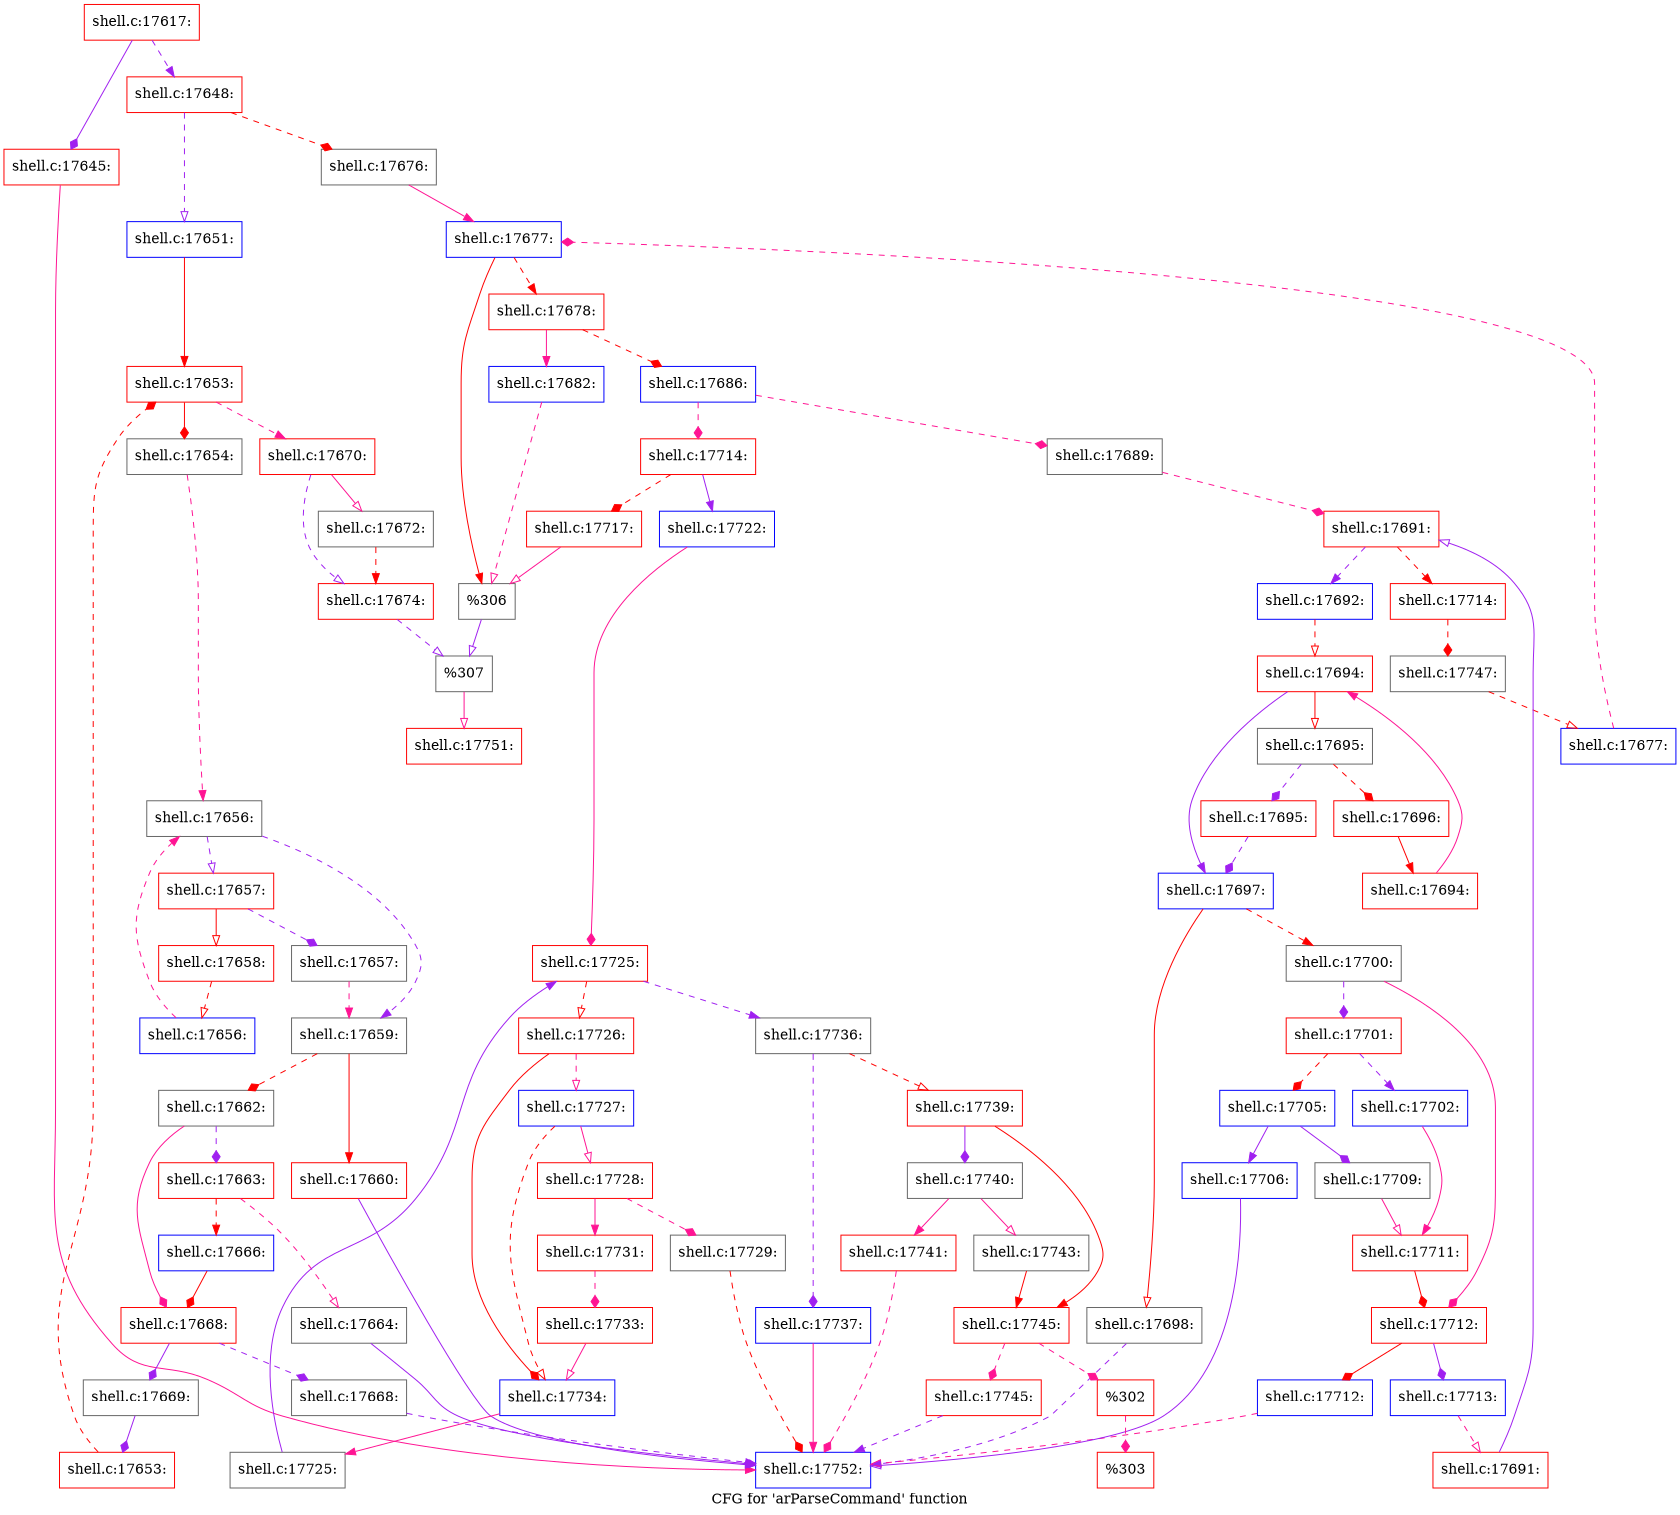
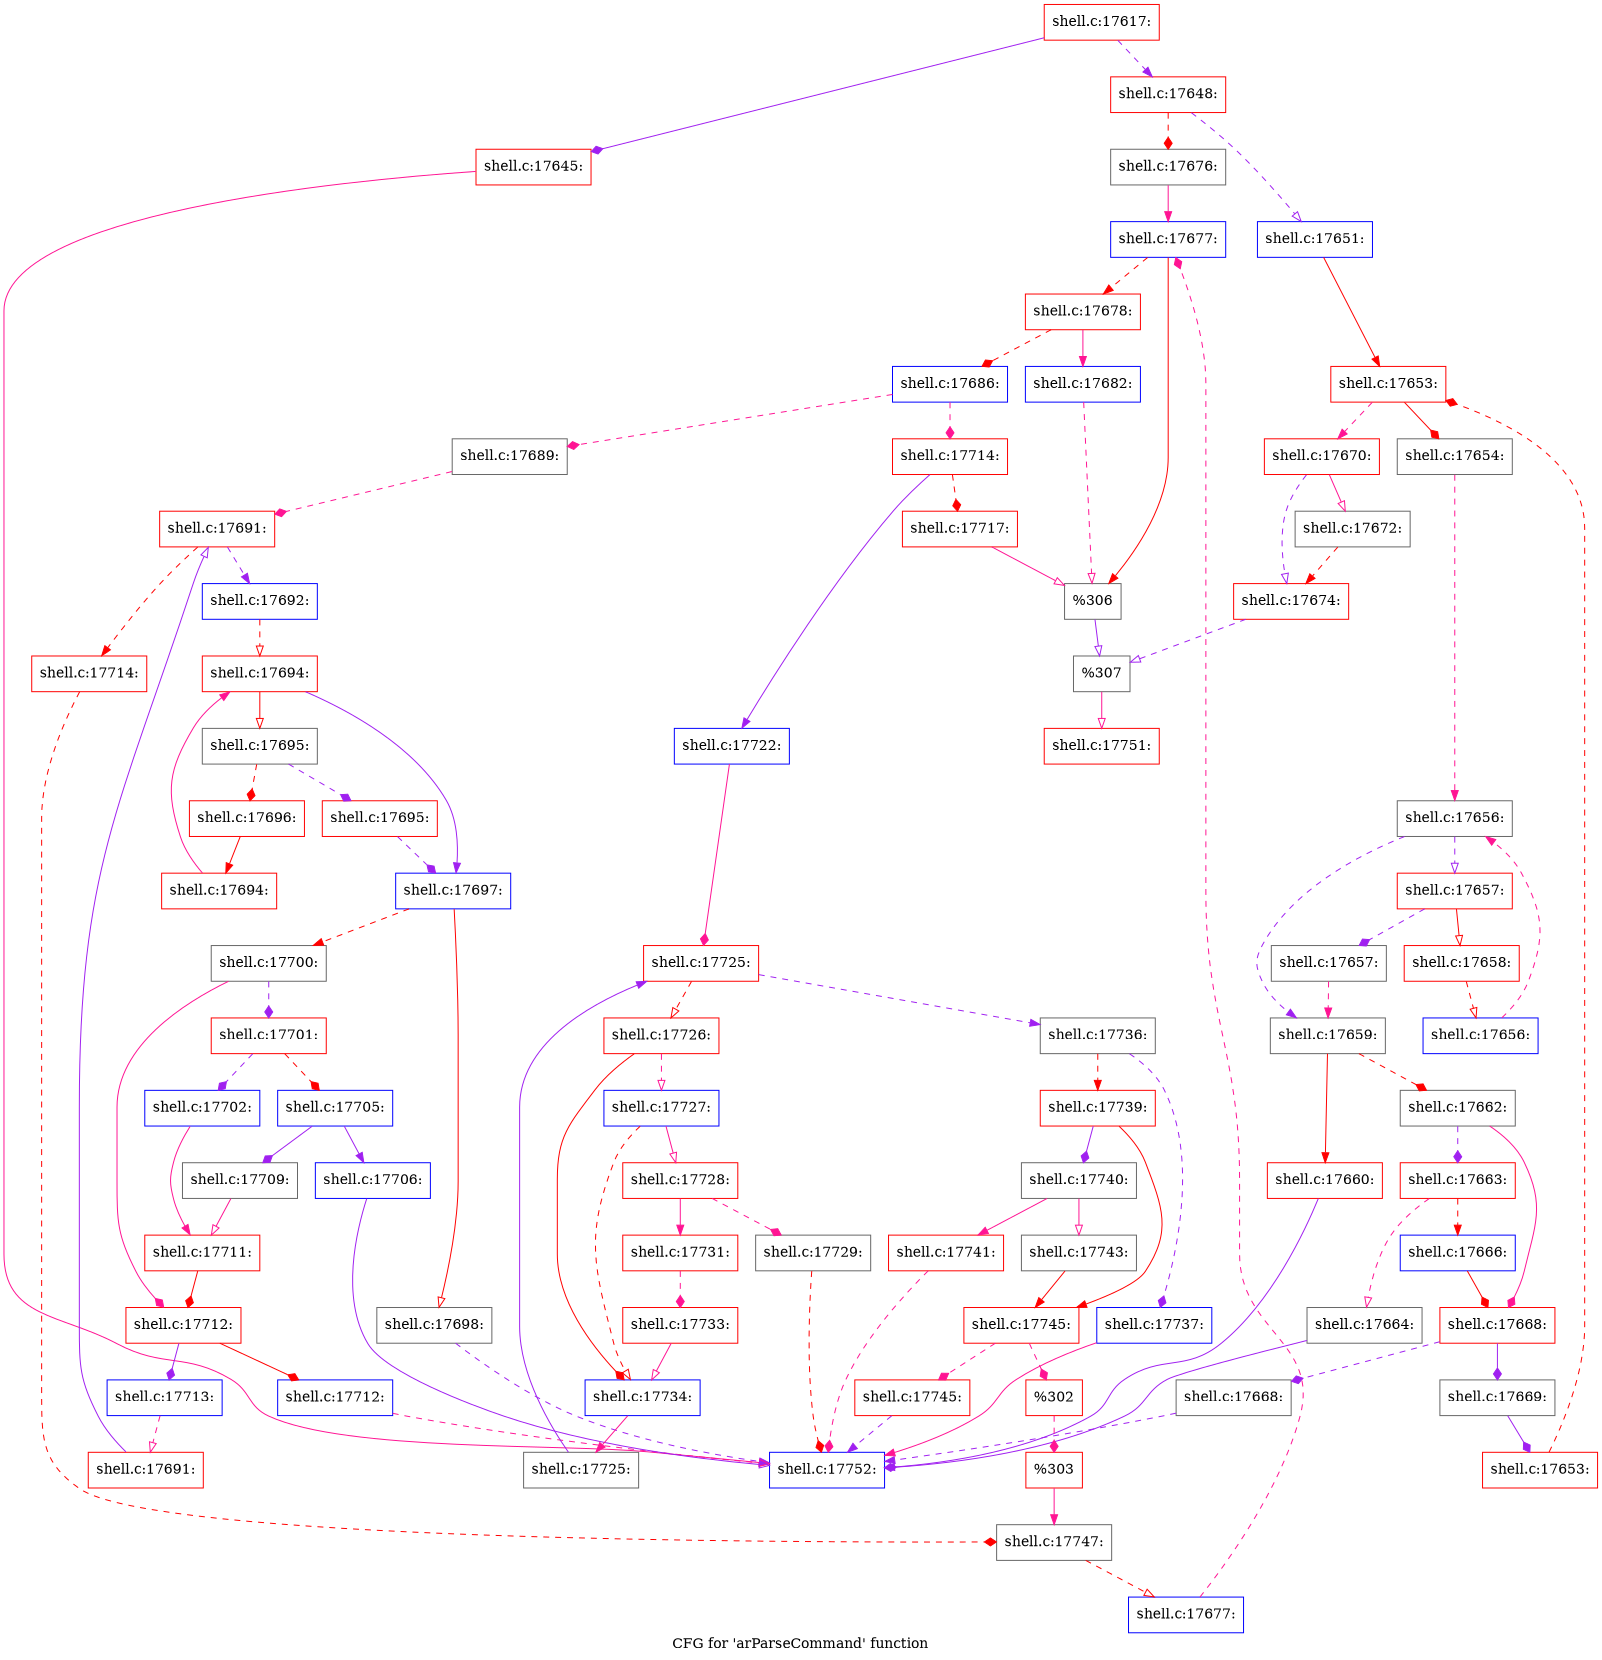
(1374, 1068) -> (240, 1068)
(884, 1070) -> (1098, 1067)
none -> (1054, 1501)
